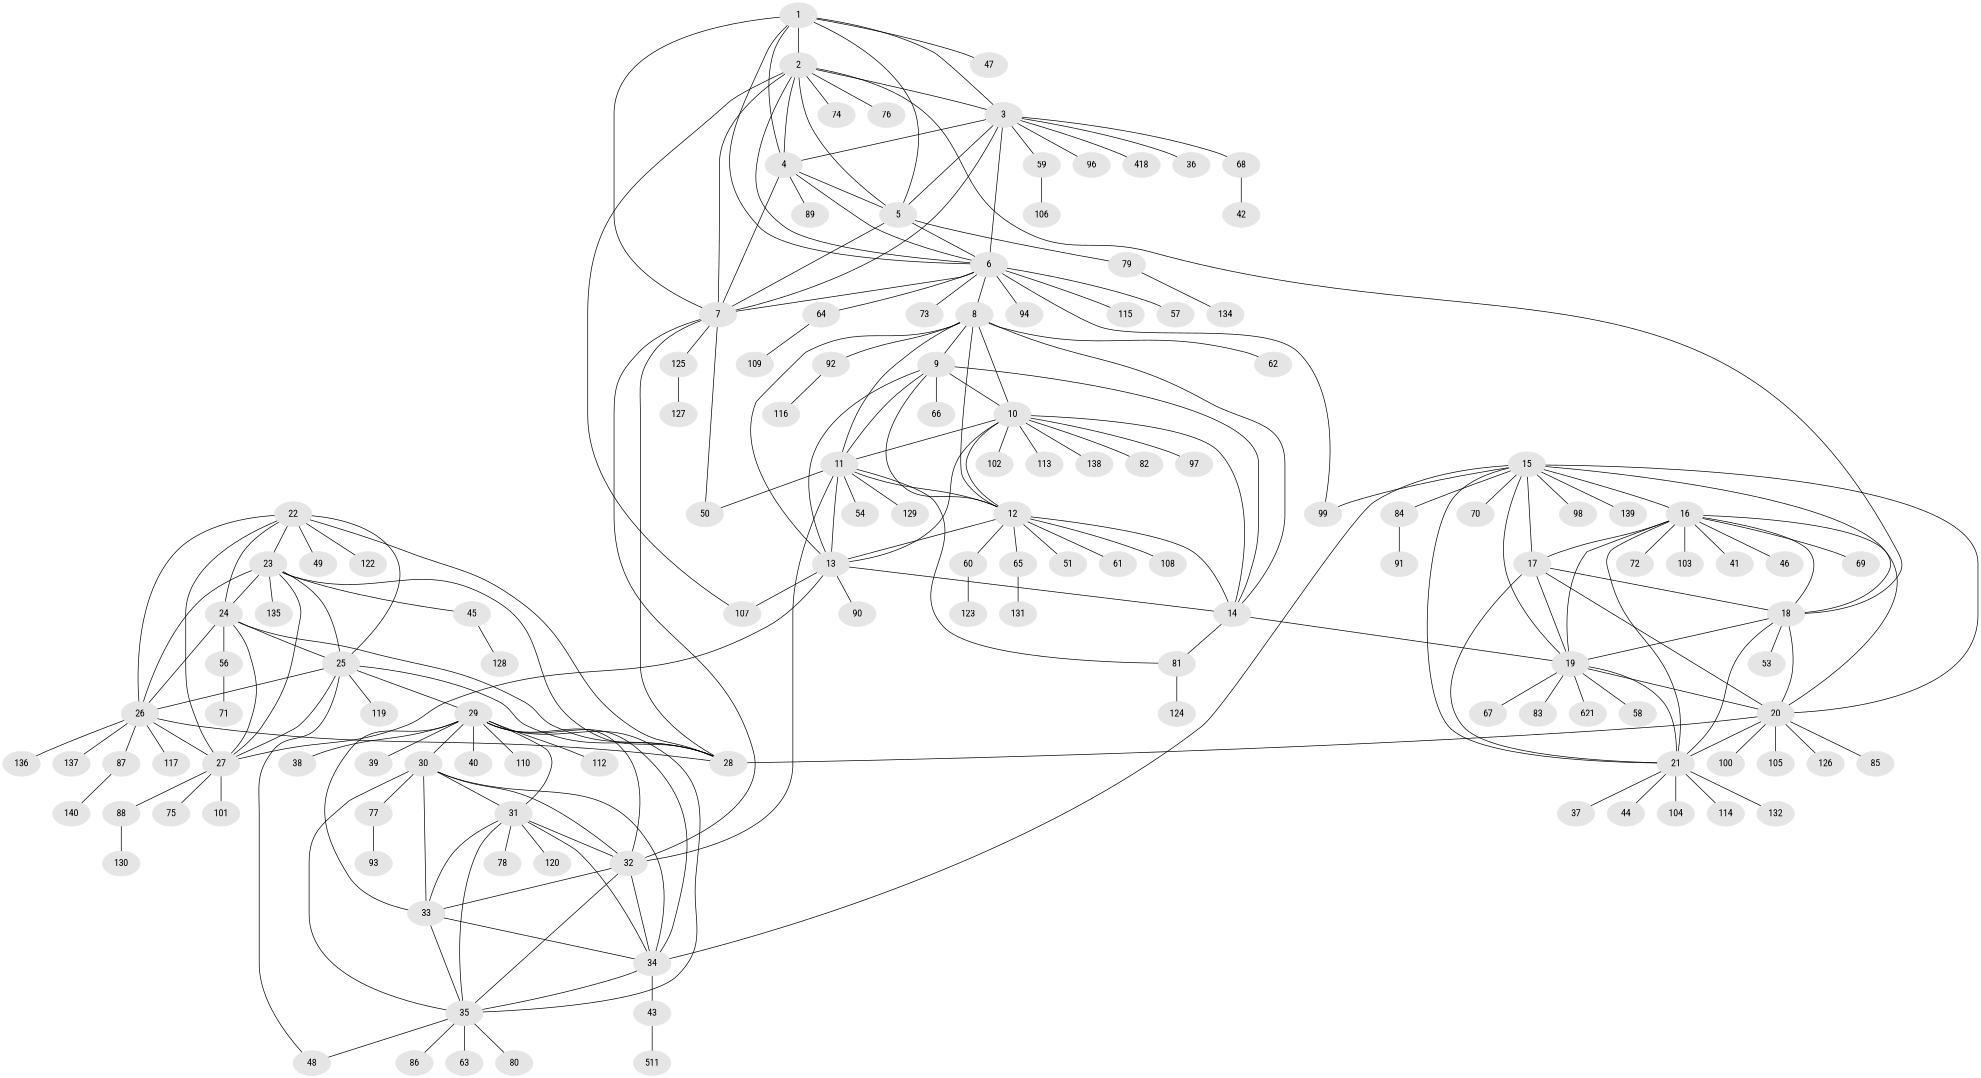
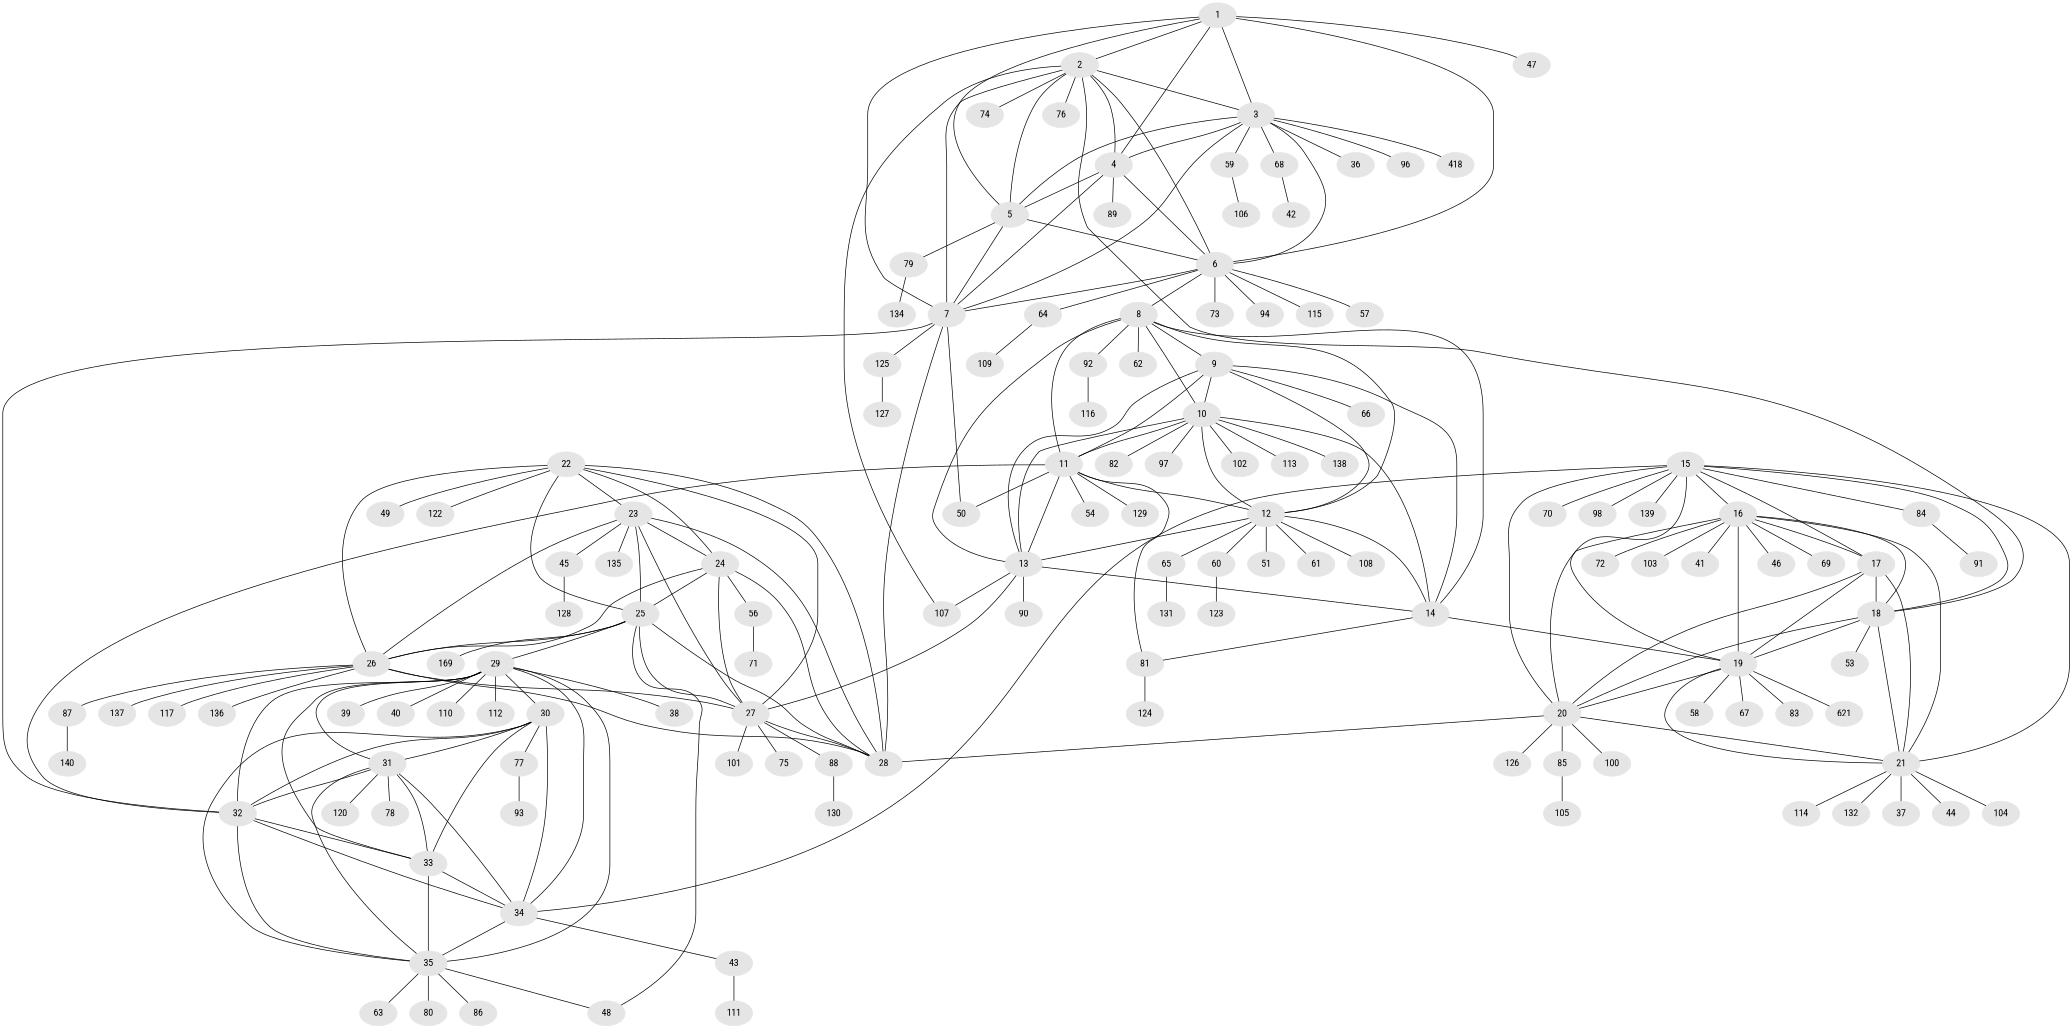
(1323, 514) -> none
(379, 714) -> (446, 664)
none -> (812, 737)
(1776, 739) -> (1562, 789)
(652, 1063) -> (734, 1013)
